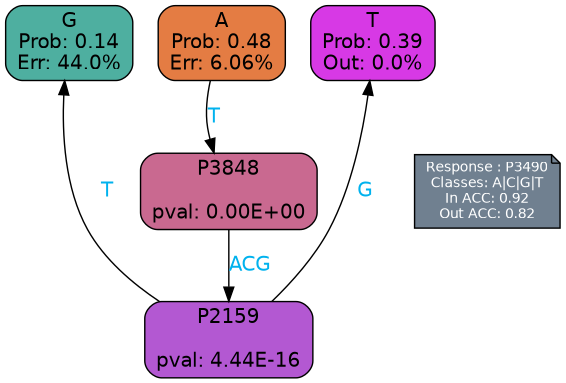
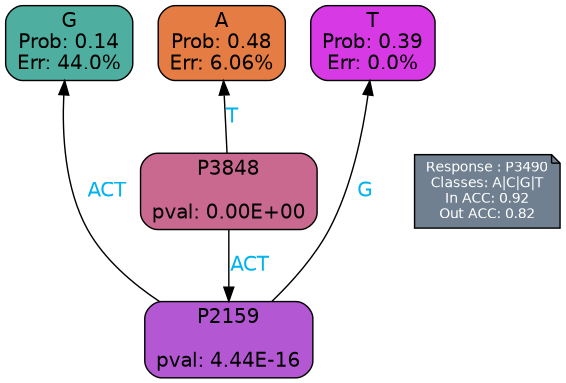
(373, 43) -> (373, 43)
(207, 110) -> (226, 124)
(107, 191) -> (107, 191)
(250, 266) -> (250, 266)
